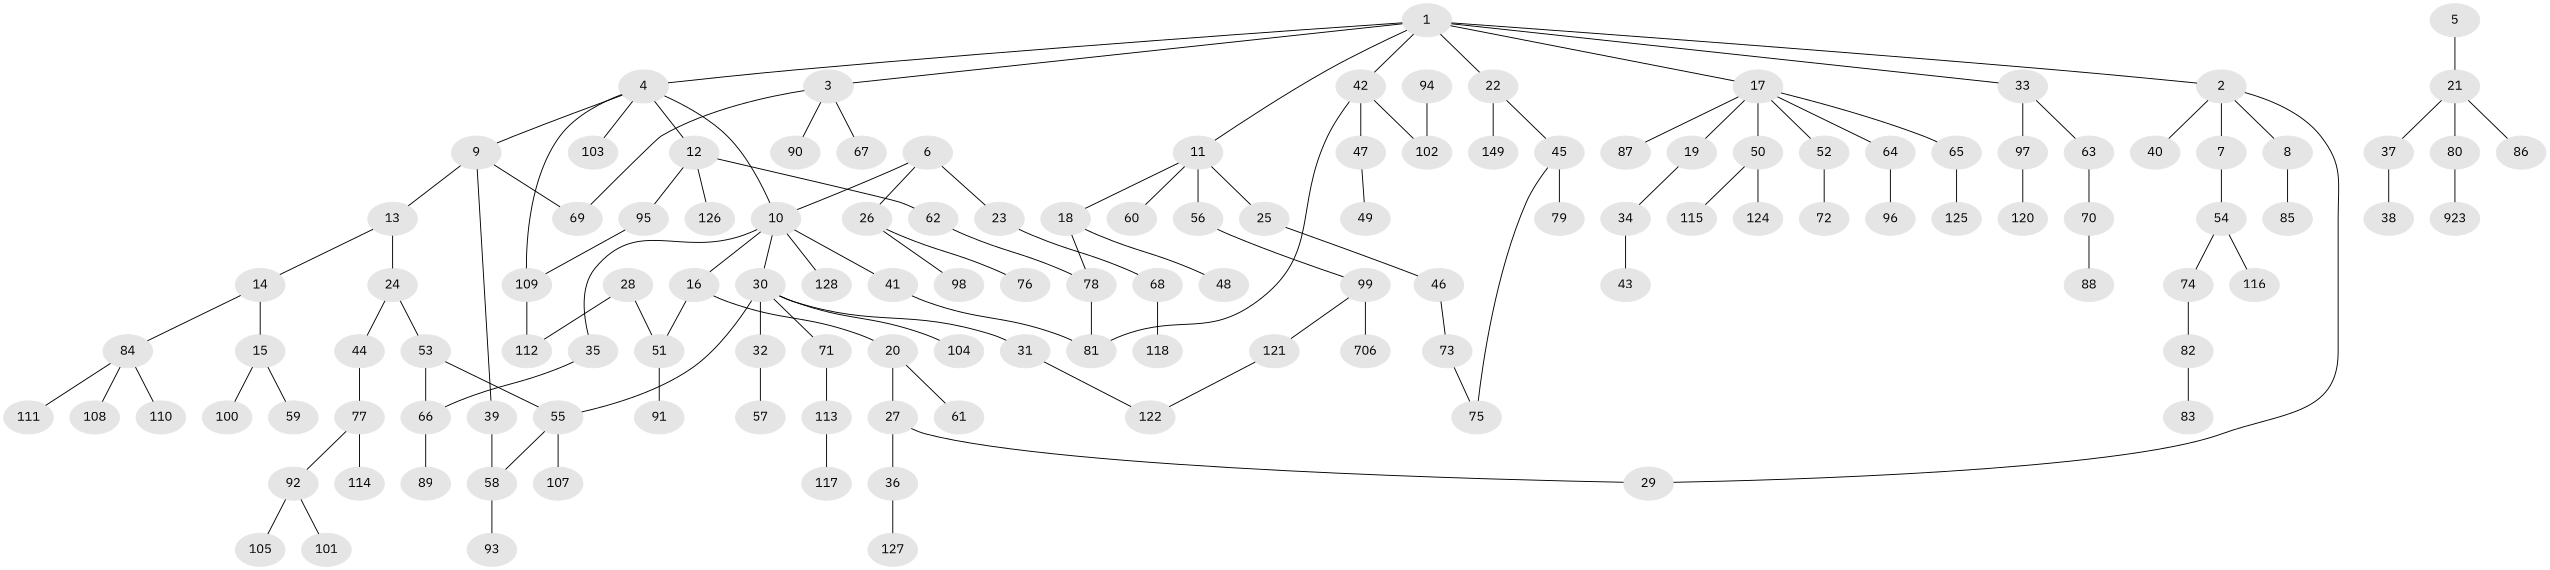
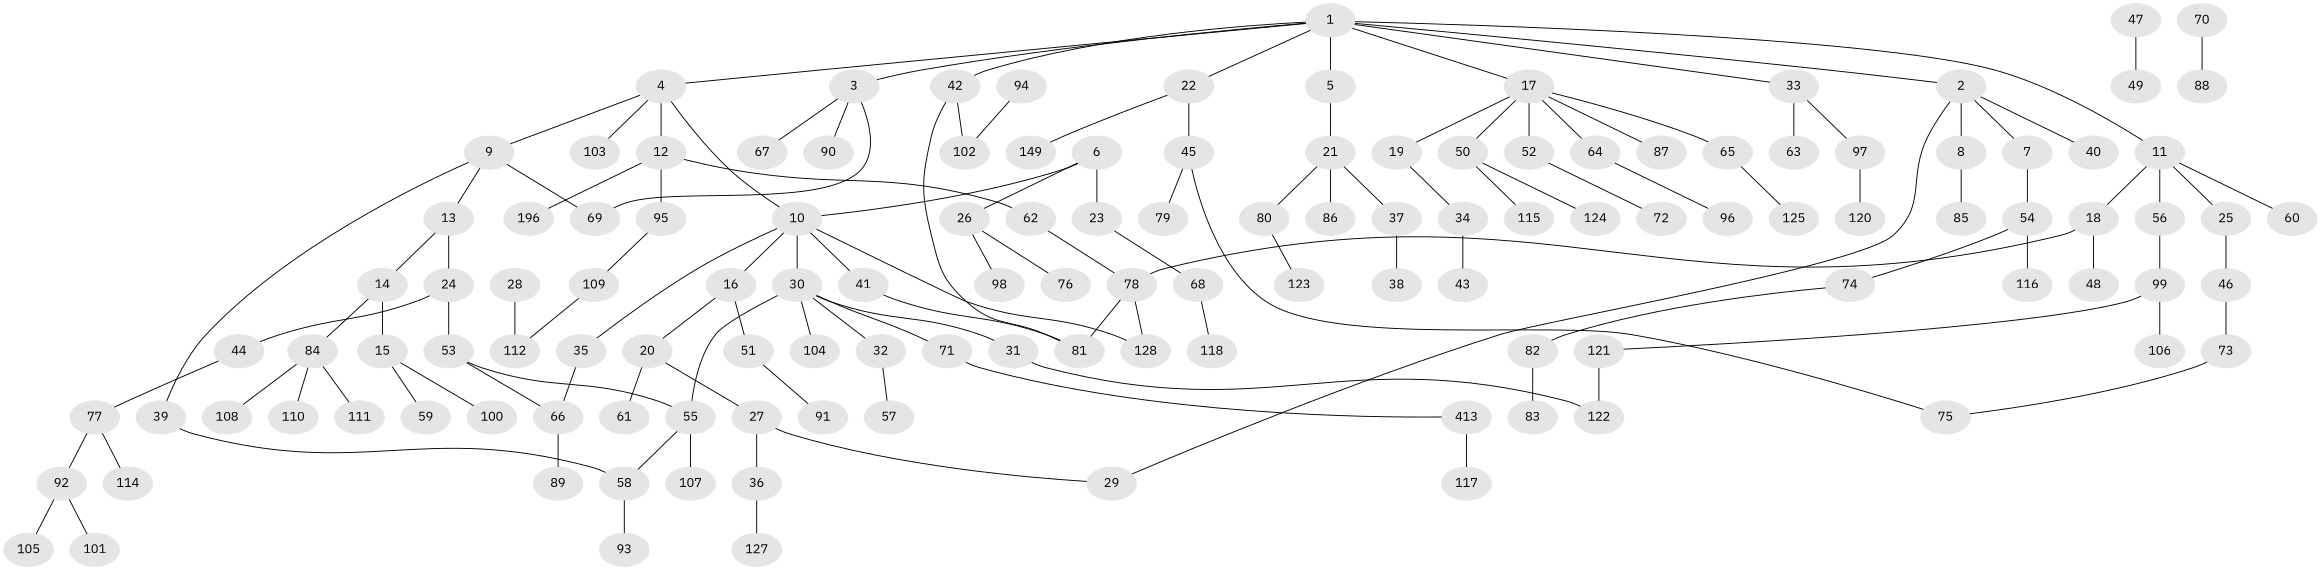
none -> (1330, 53)
(1361, 120) -> none
(545, 164) -> none
(2089, 186) -> none
(710, 219) -> (529, 219)
(2455, 219) -> (1299, 285)
(644, 318) -> none
none -> (1139, 318)
(1365, 351) -> (2160, 351)
(827, 417) -> (1467, 417)
